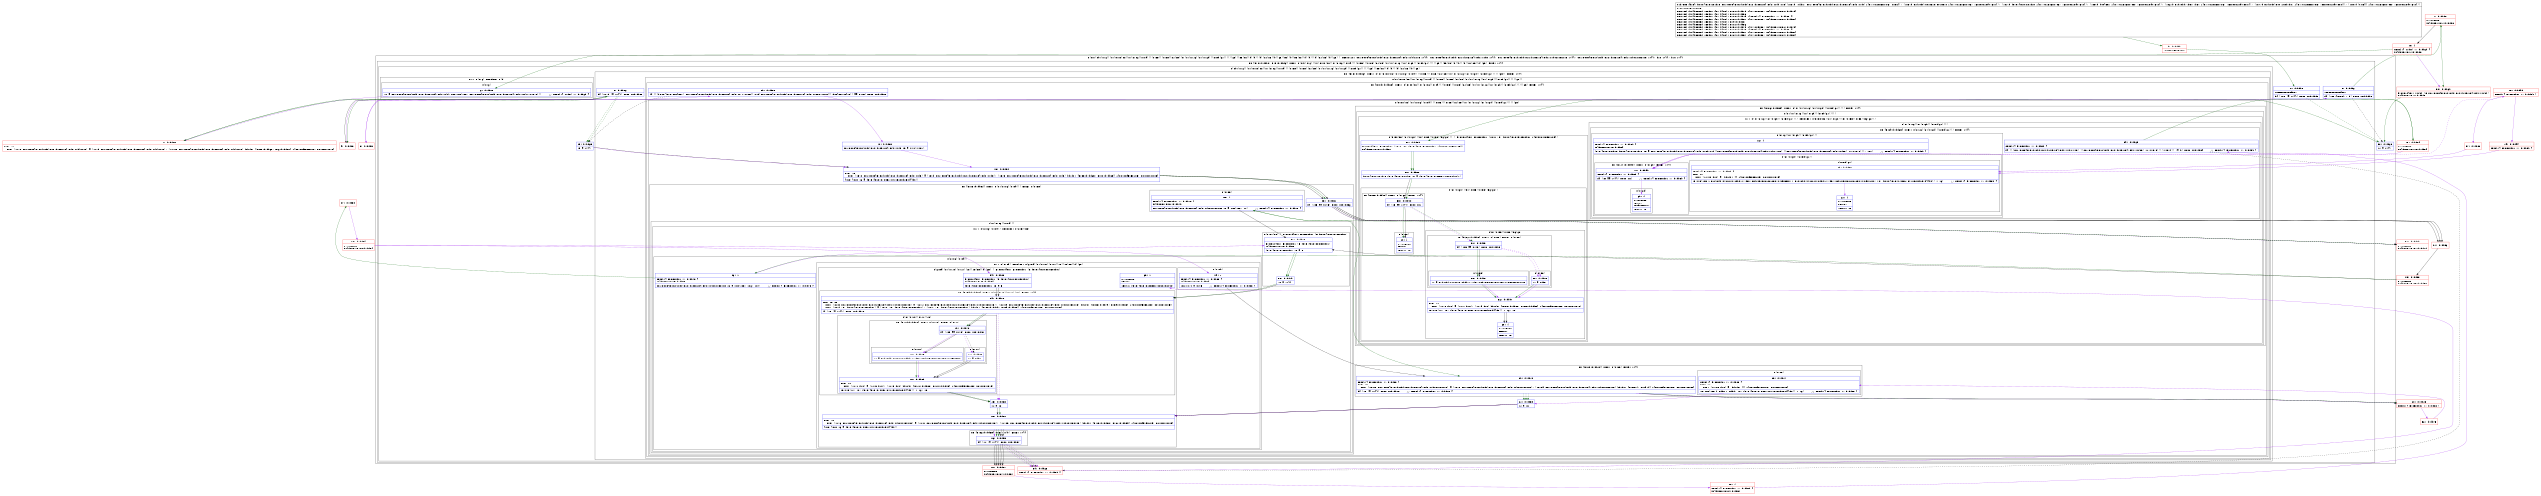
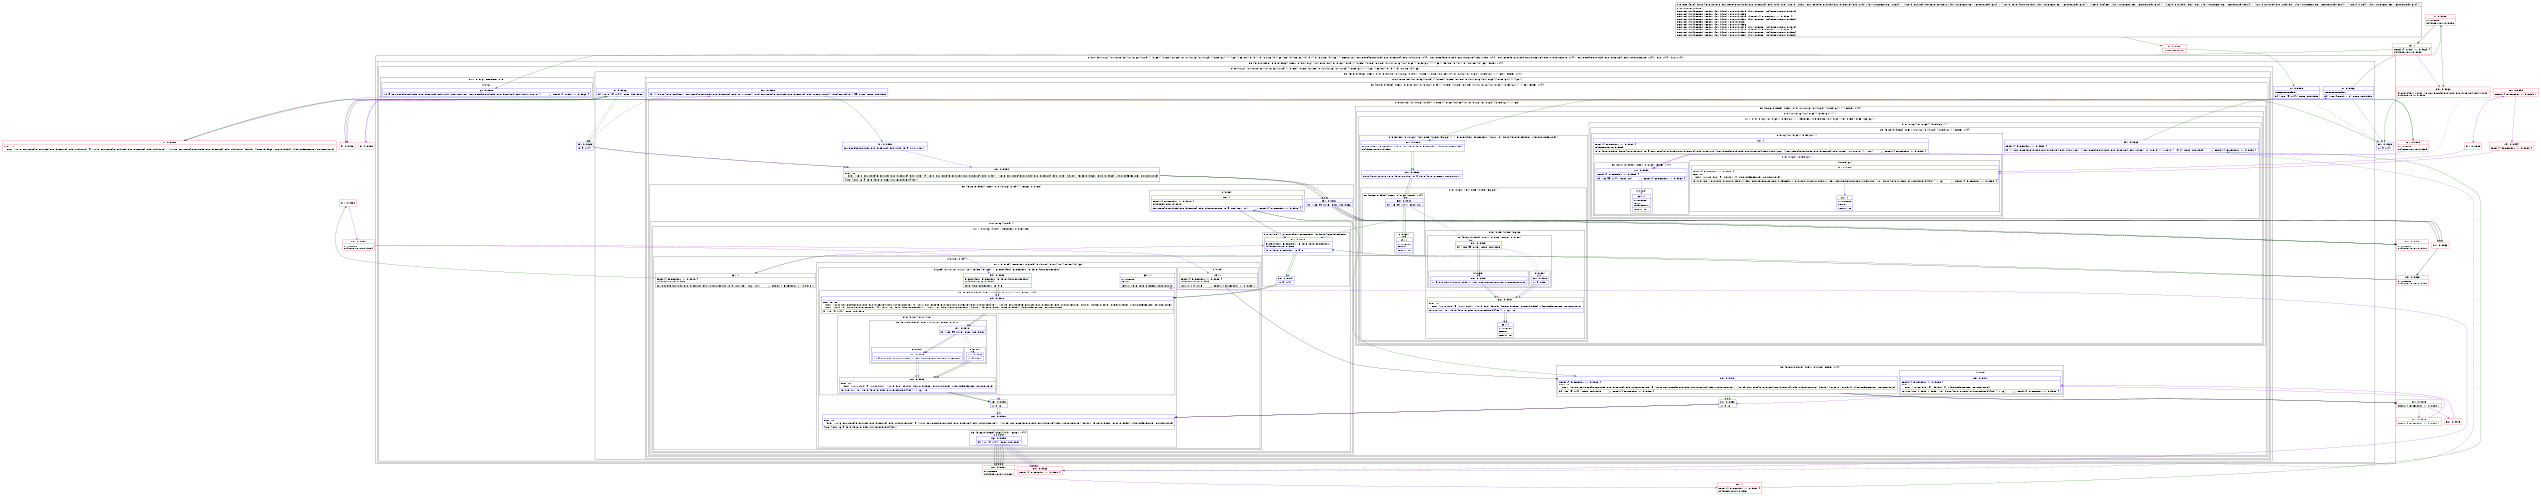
(858, 112) -> (858, 112)
none -> (1859, 227)
none -> (2419, 422)
(2327, 467) -> (2405, 460)
